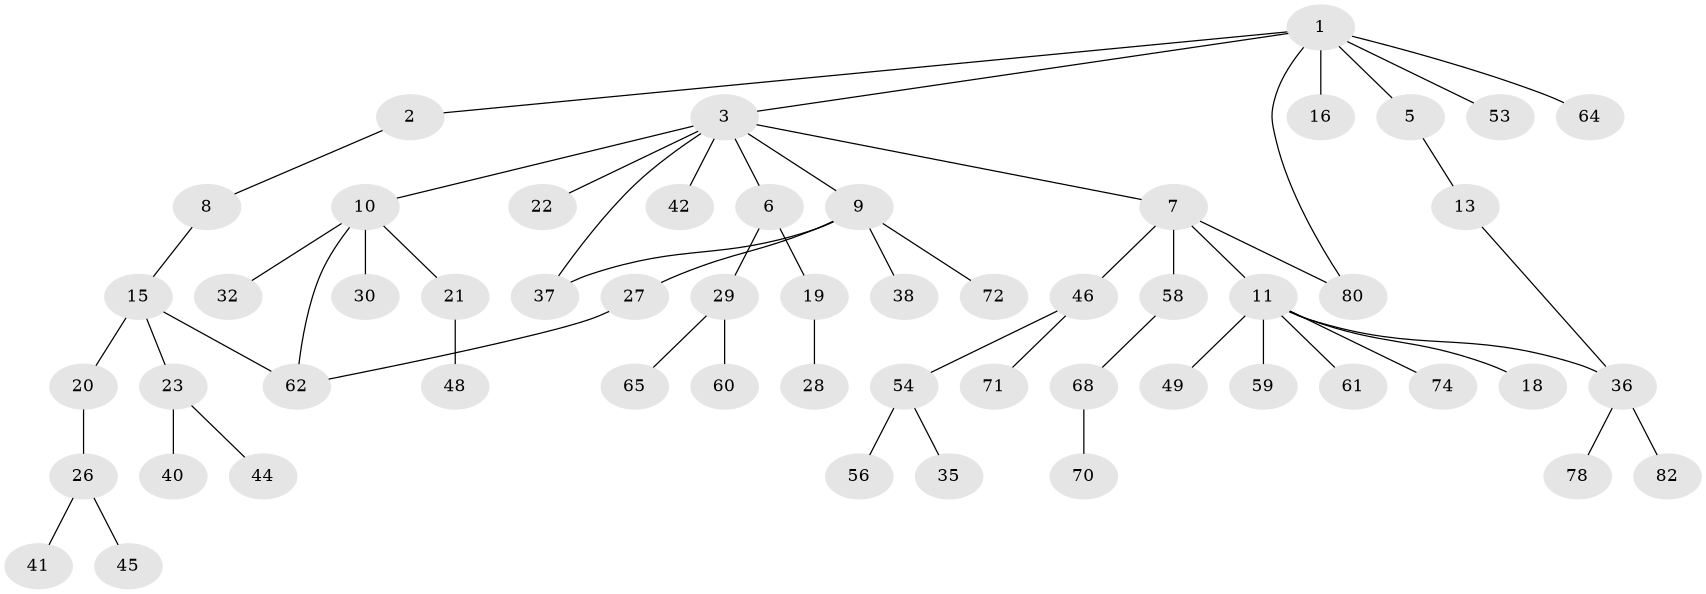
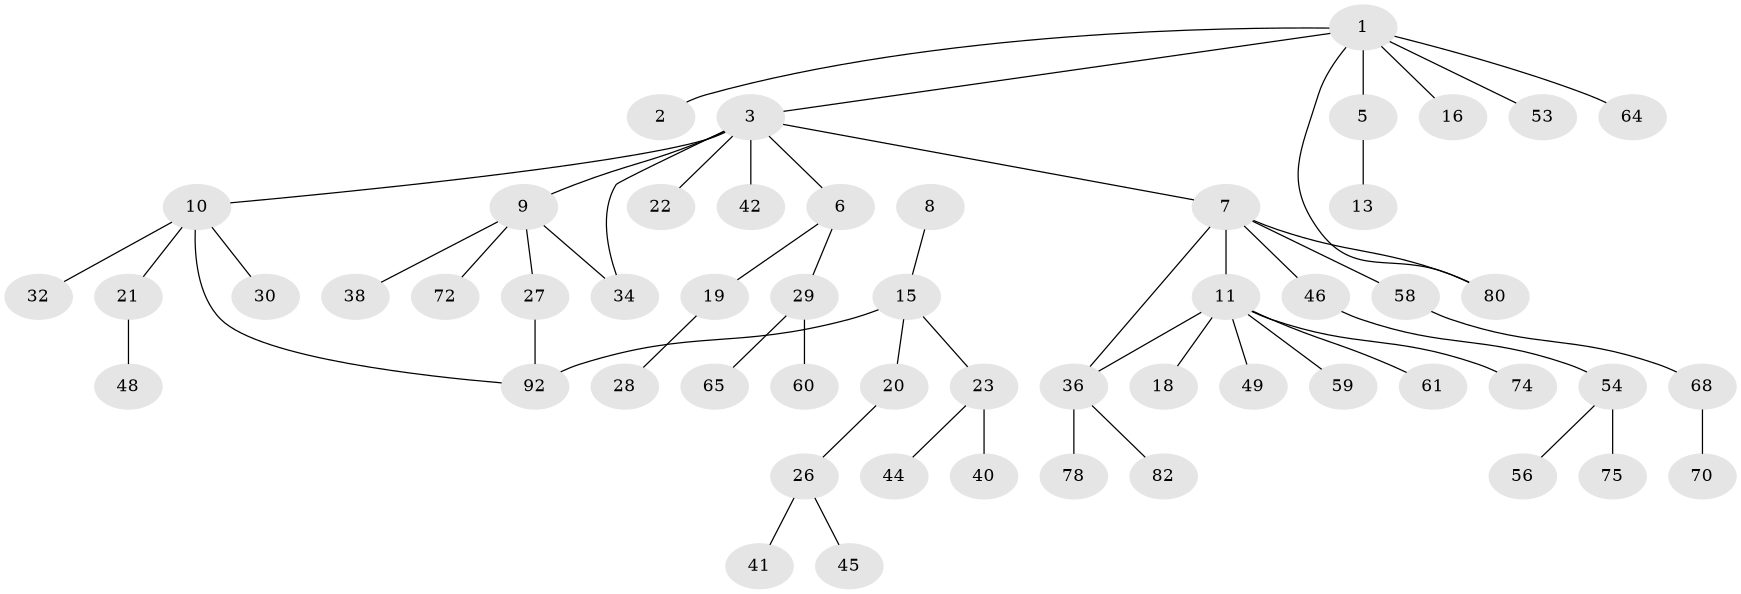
(309, 162) -> none
(545, 297) -> (625, 297)
(1544, 297) -> (1150, 297)
(297, 387) -> (535, 387)
(994, 387) -> none
(949, 476) -> (1613, 476)
